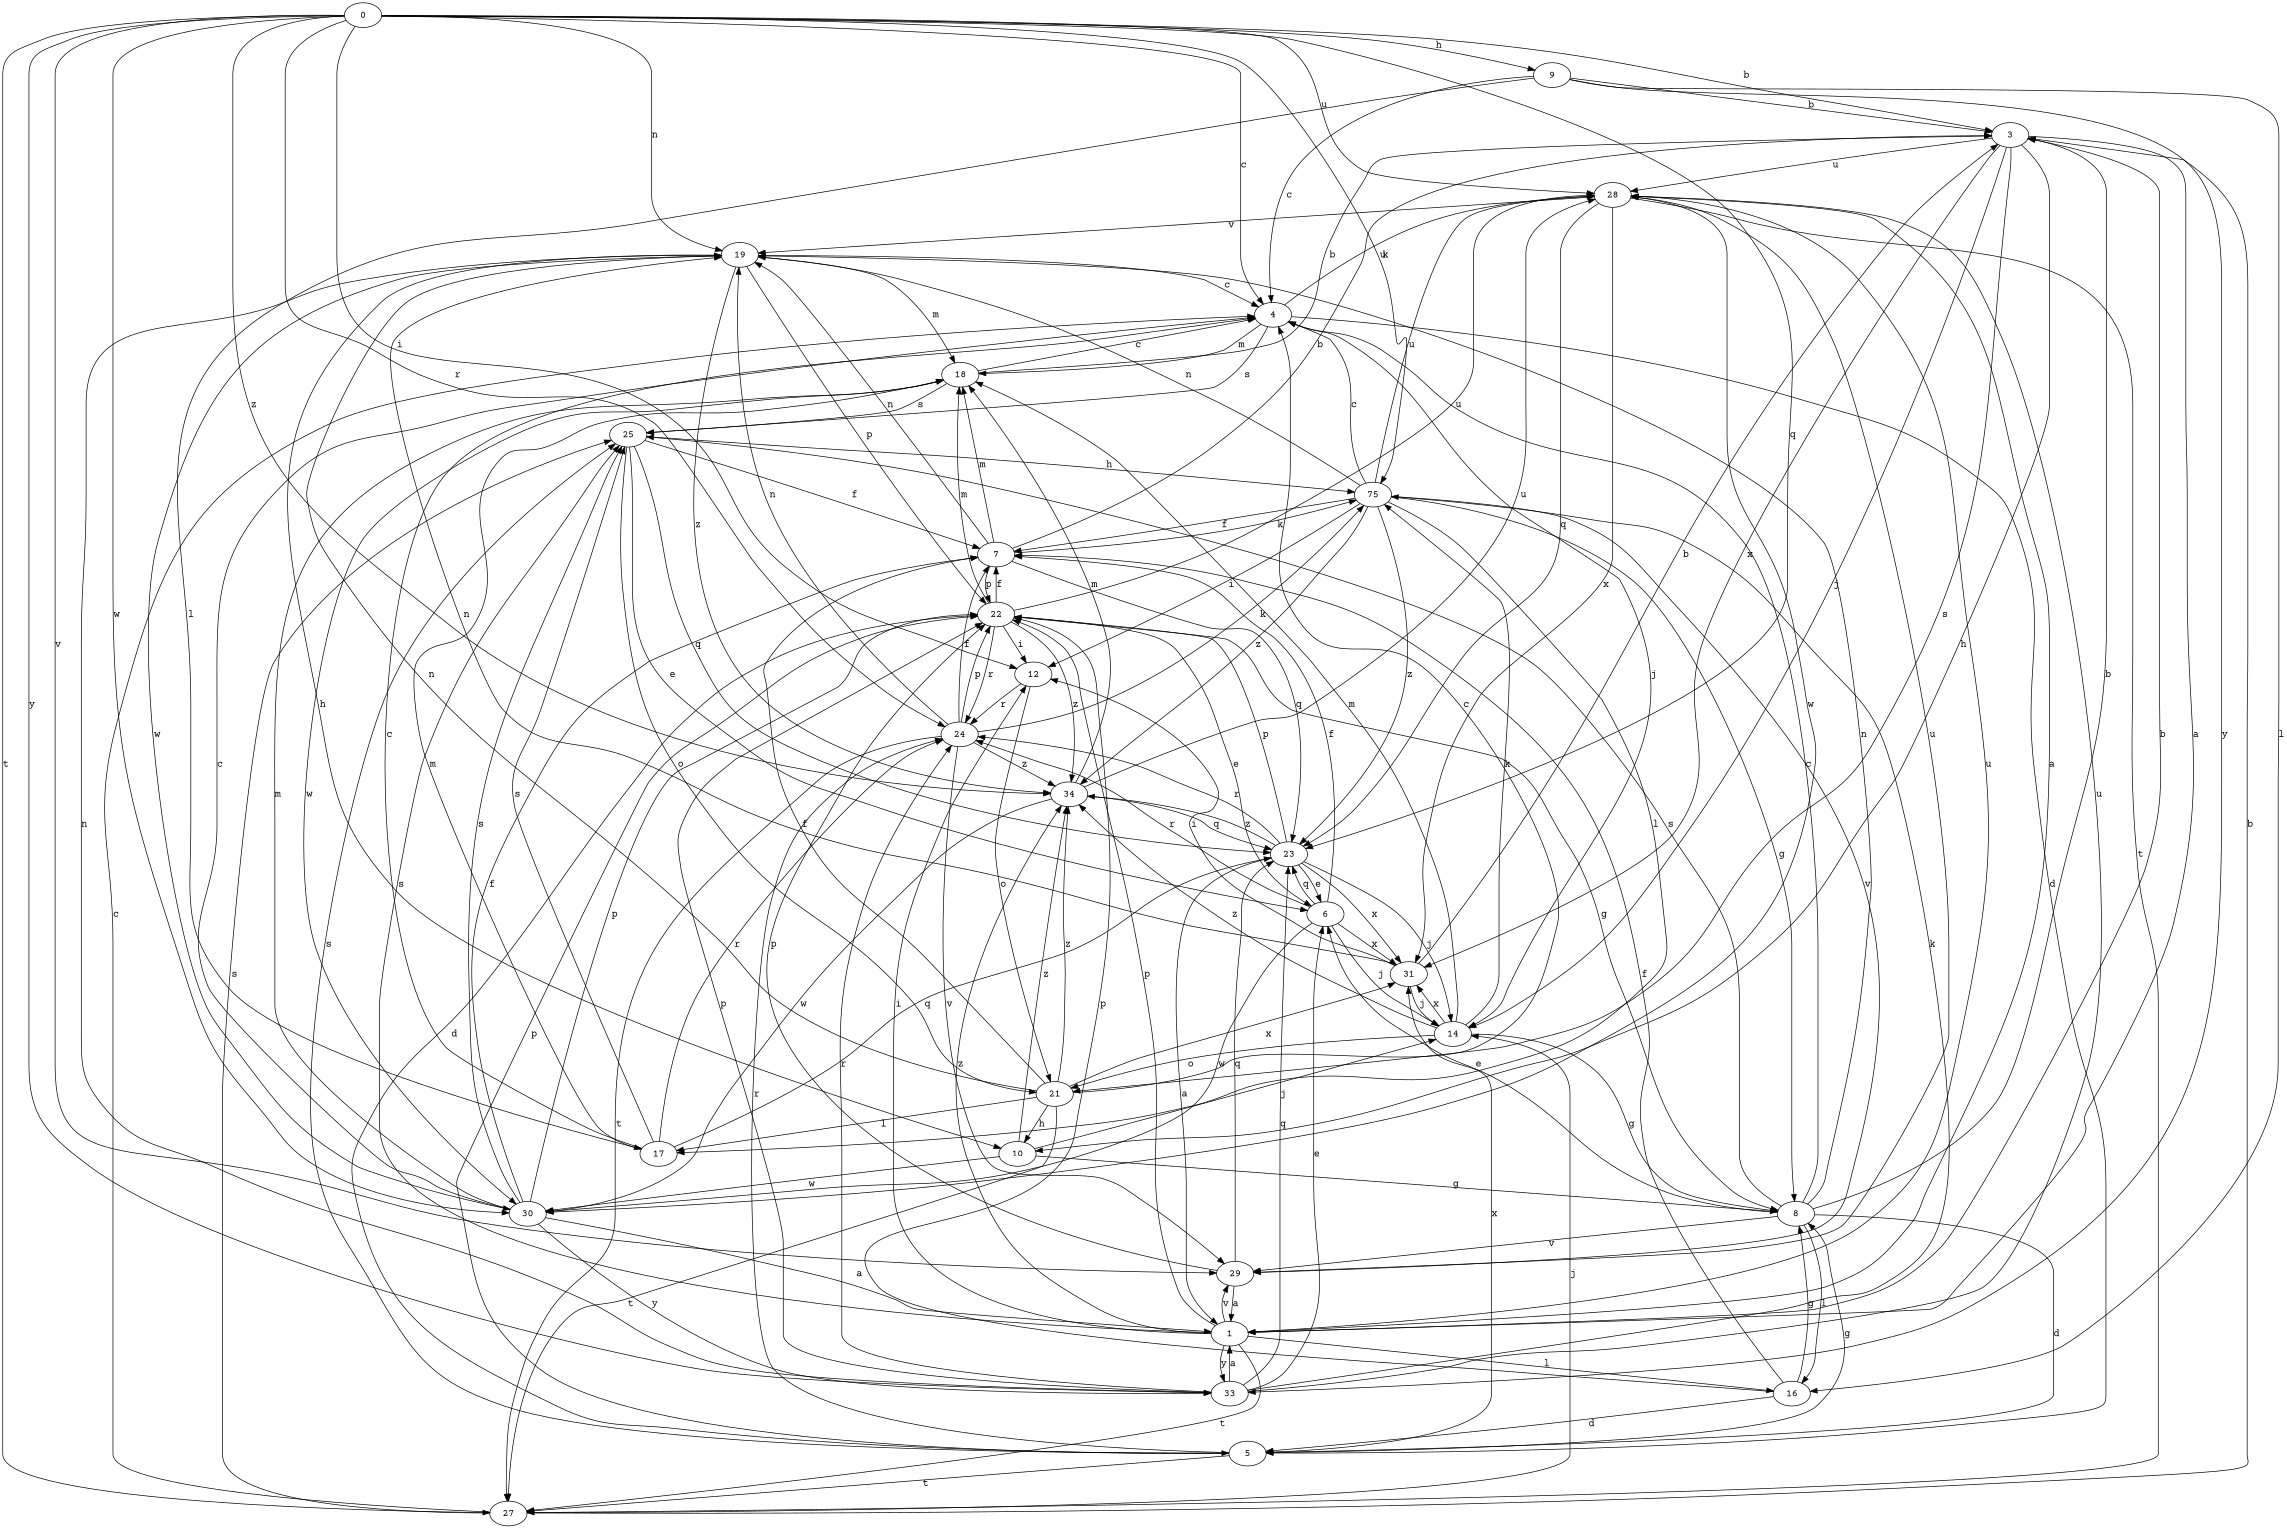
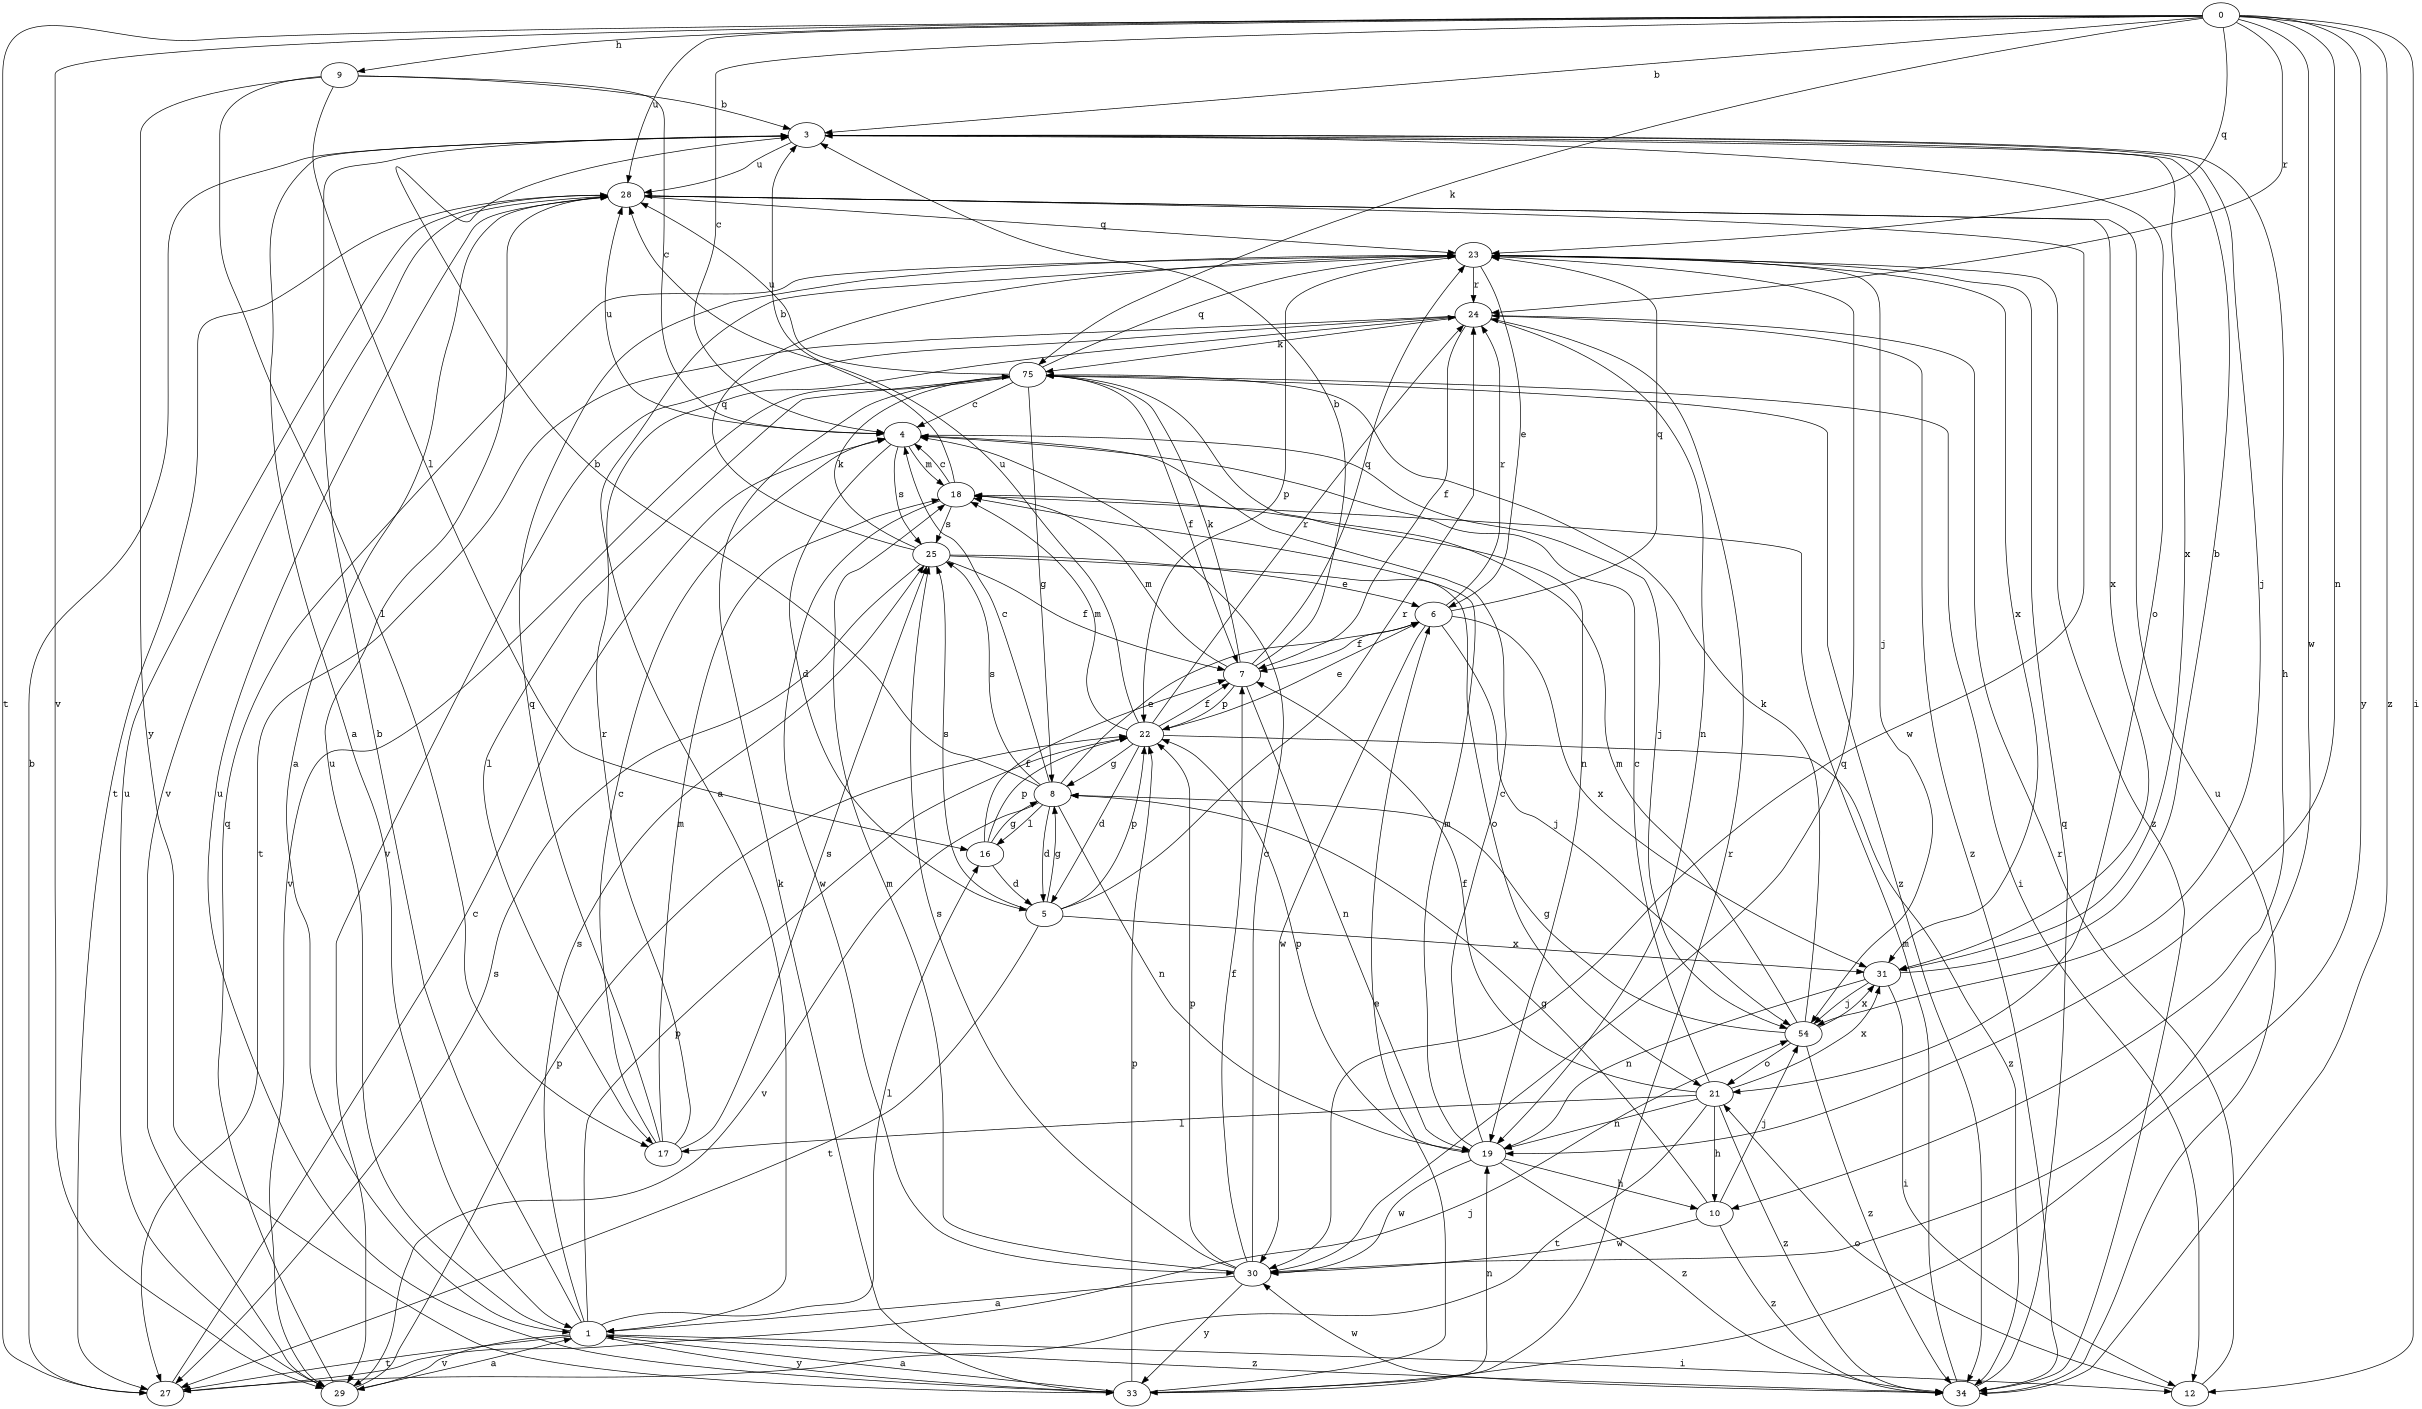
(1180, 225) -> (187, 718)
(1109, 465) -> (841, 465)
(1945, 614) -> (2155, 614)
(1013, 641) -> none
(1410, 674) -> (1201, 315)
(971, 676) -> none
(228, 996) -> (503, 924)
(1453, 1034) -> (1804, 1034)
(1280, 1150) -> (1844, 746)
